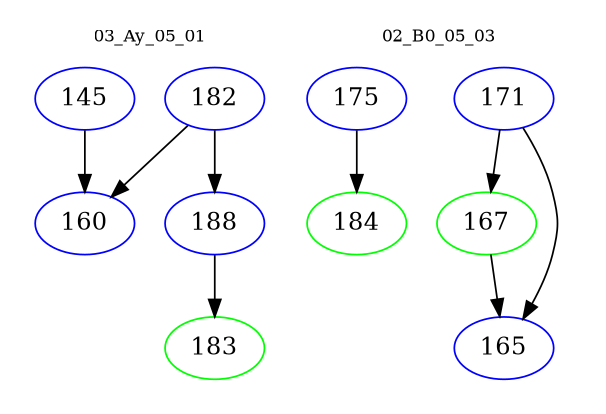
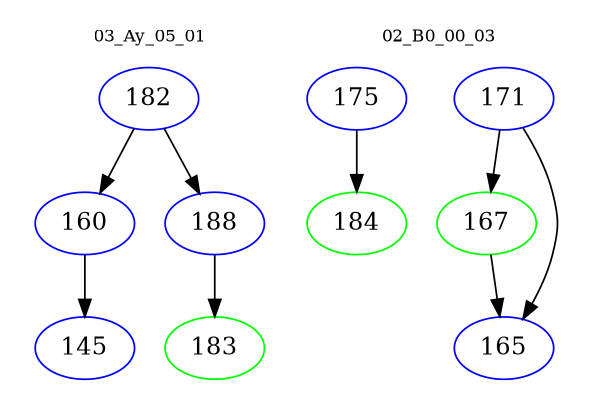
(439, 37) -> (439, 37)
(85, 153) -> (85, 277)
